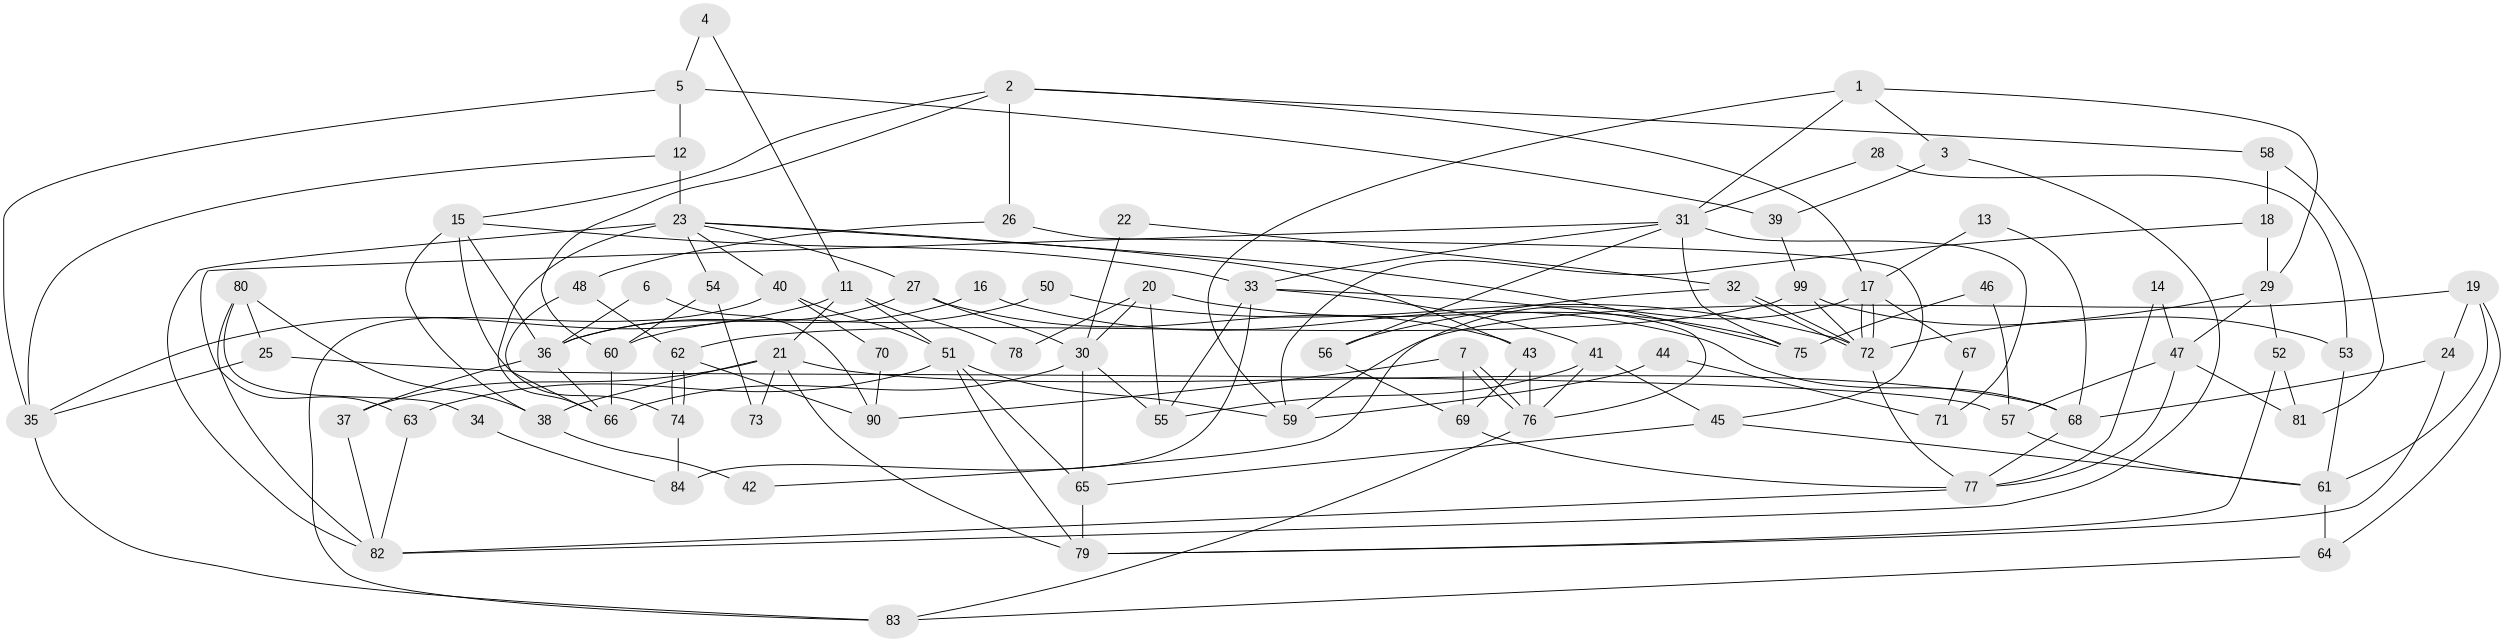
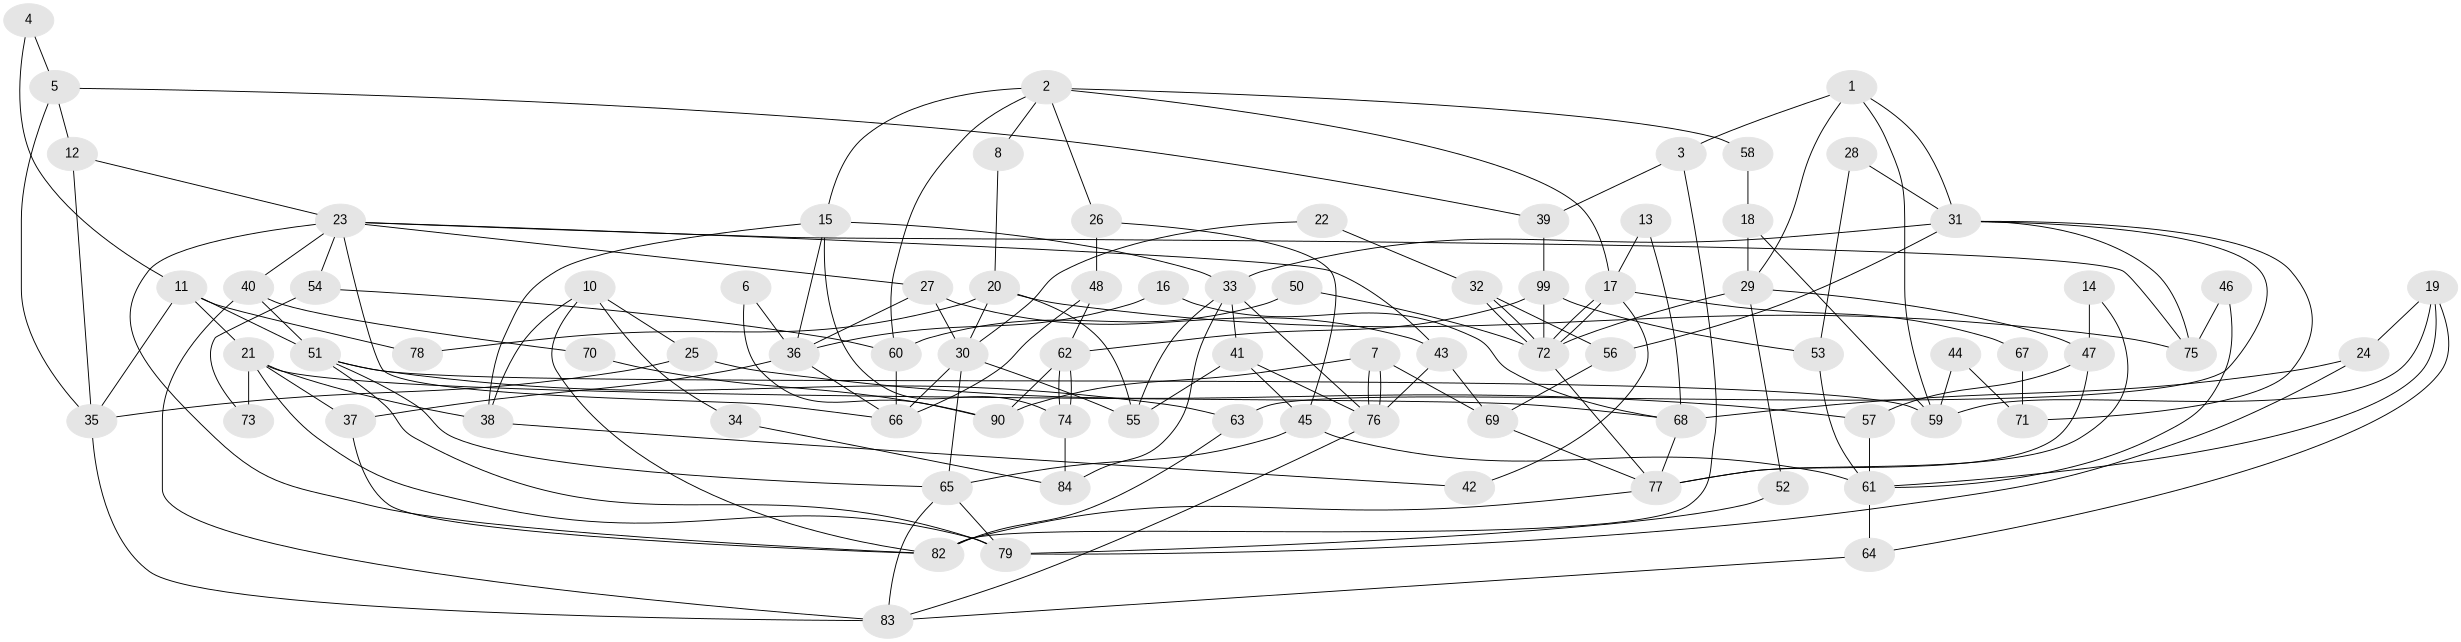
none -> (998, 154)
(241, 288) -> (590, 288)
(2005, 351) -> (2109, 456)
(2300, 421) -> none
none -> (904, 541)
